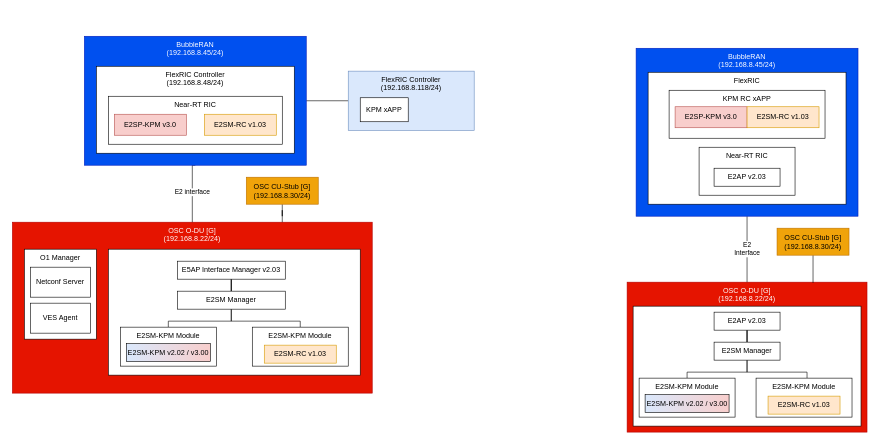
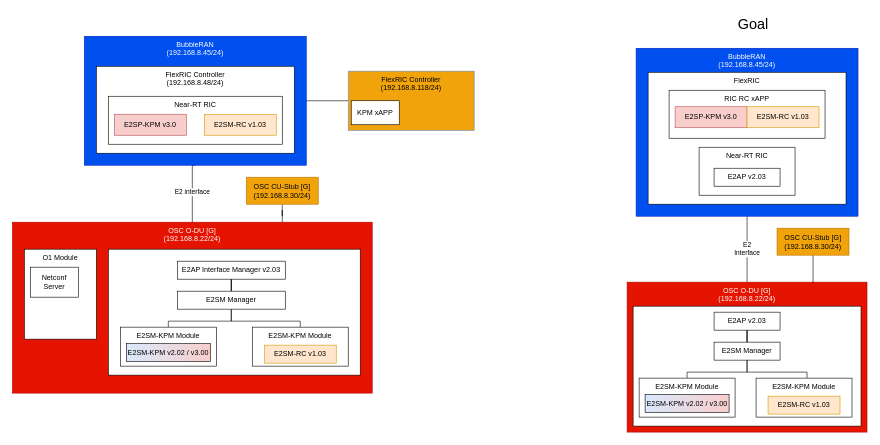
none -> (753, 24)
(747, 99) -> (747, 99)
(411, 101) -> (411, 101)
(384, 110) -> (375, 113)
(60, 258) -> (60, 258)
(231, 270) -> (231, 270)
(60, 282) -> (54, 282)
(60, 318) -> none
